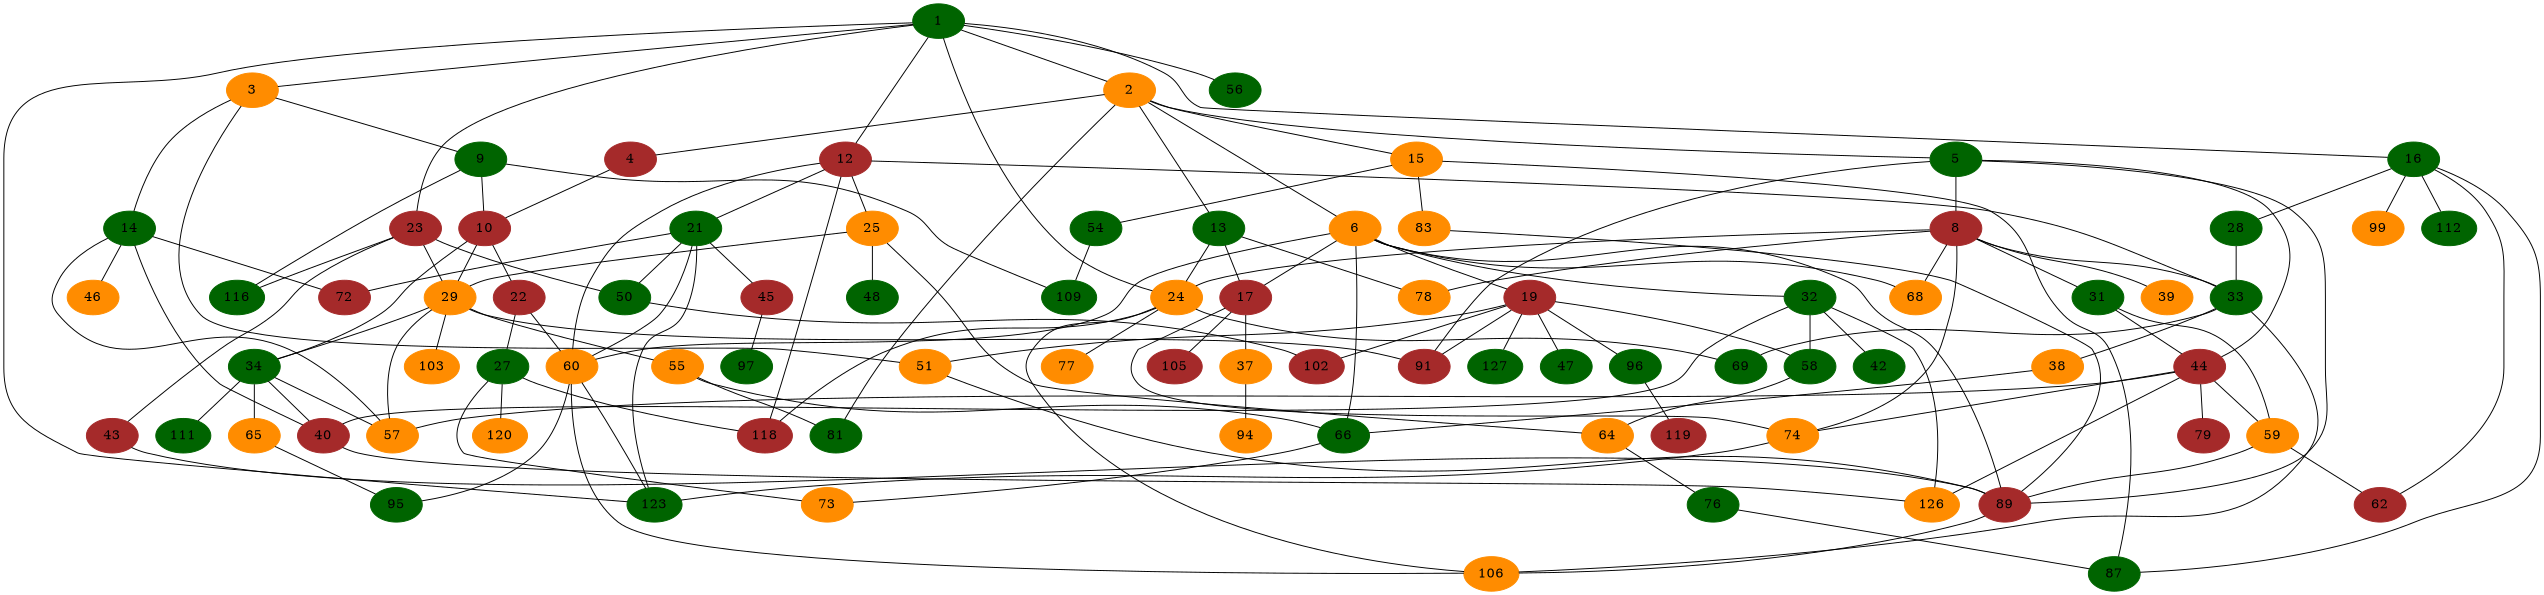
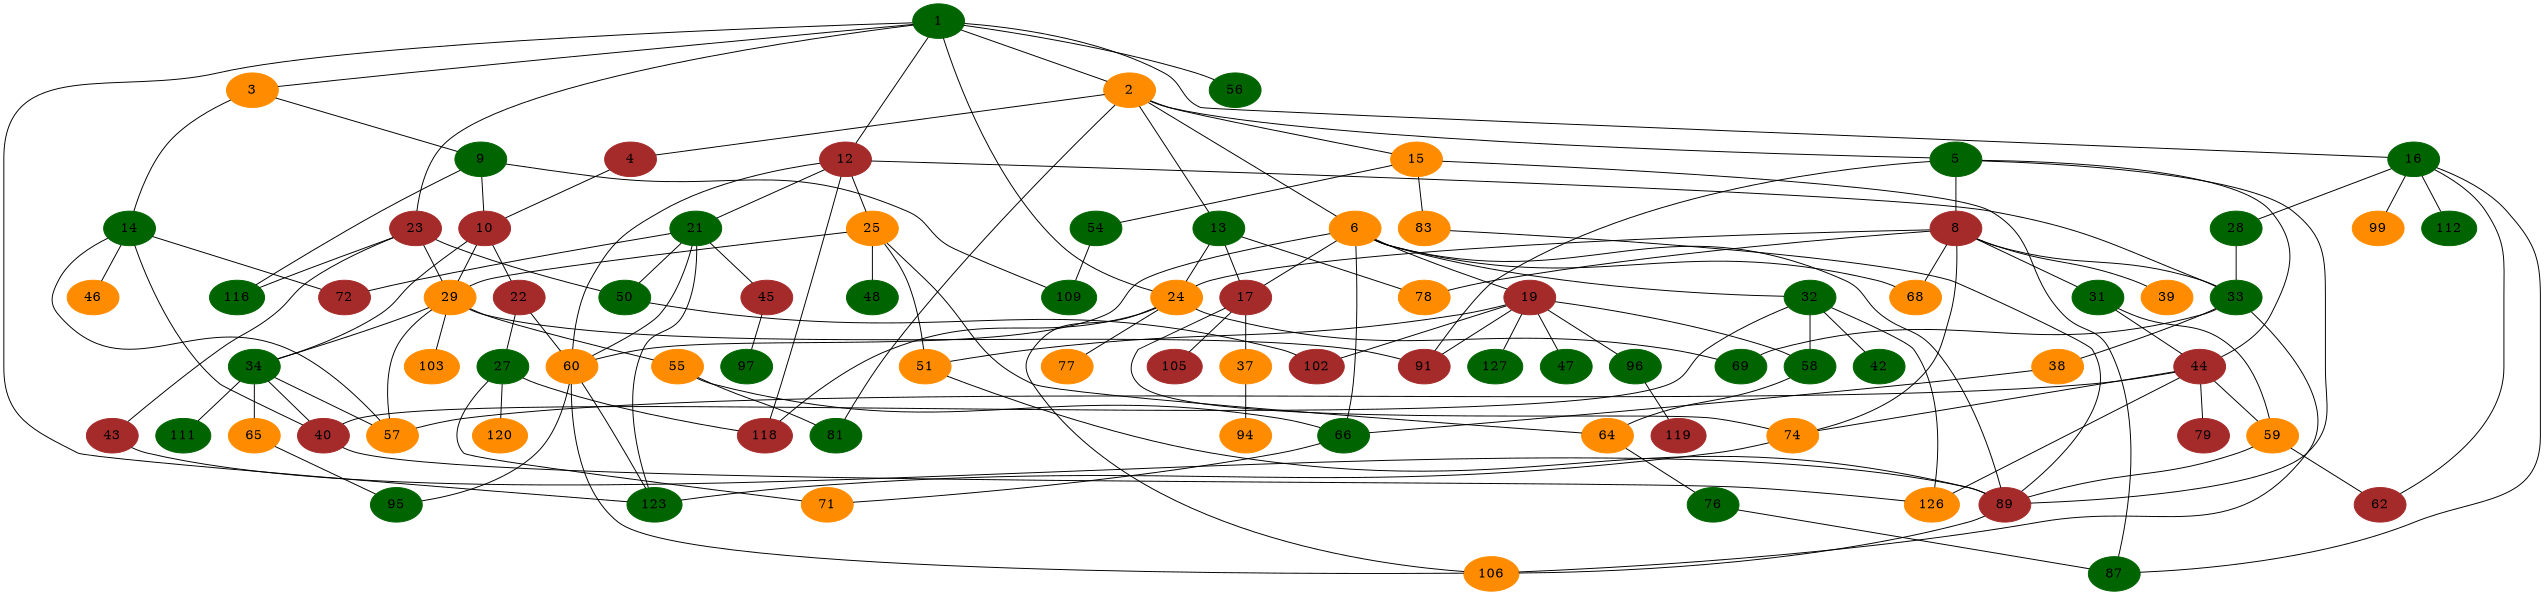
(411, 346) -> (912, 294)
(827, 505) -> (827, 505)
